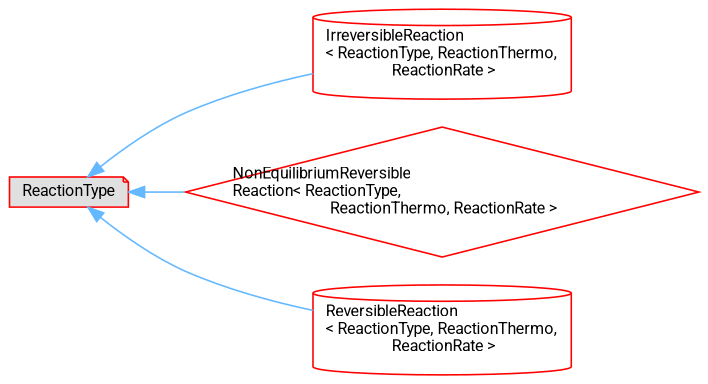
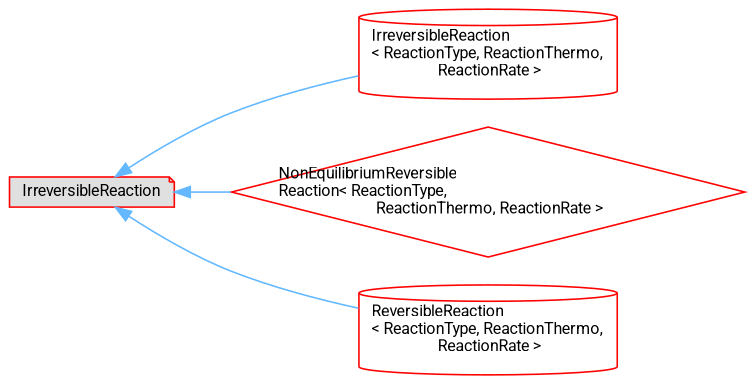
(69, 192) -> (92, 192)
